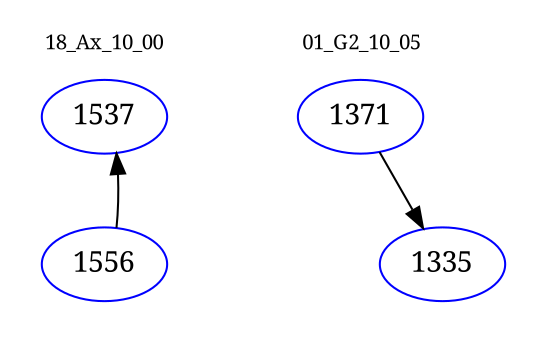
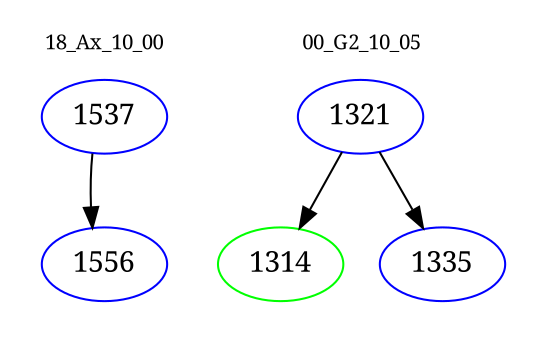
(362, 44) -> (362, 44)
(361, 117) -> (361, 117)
(118, 201) -> (91, 180)
none -> (281, 264)
